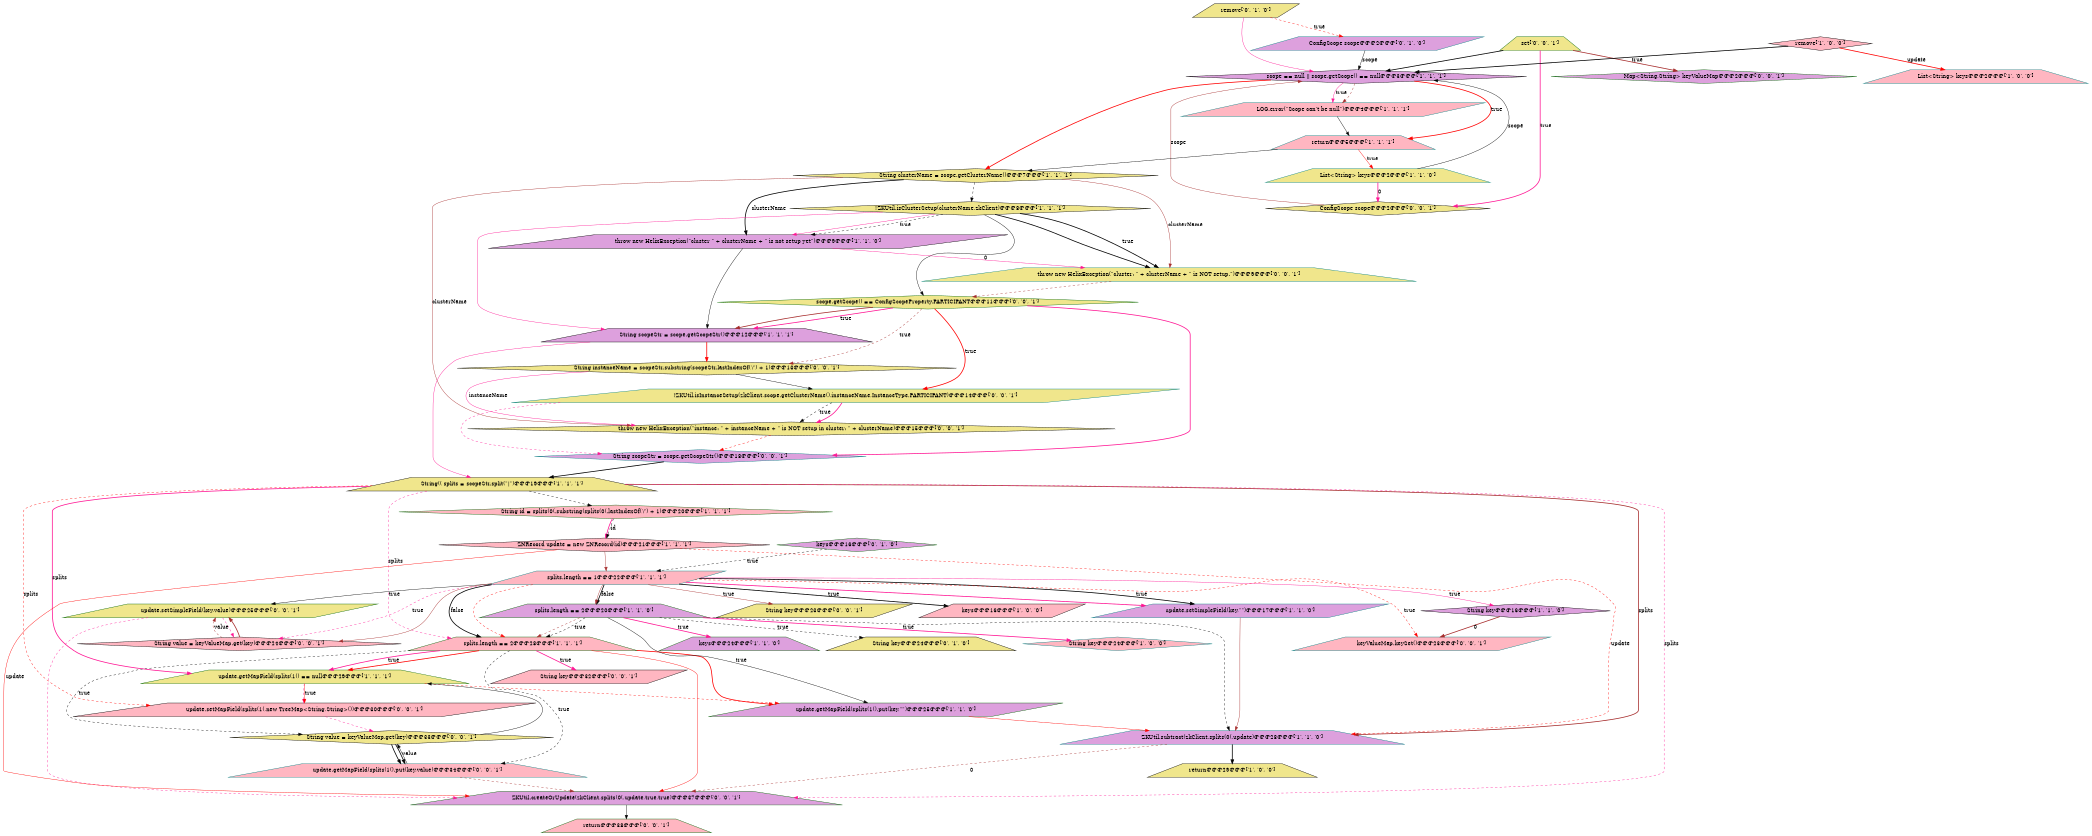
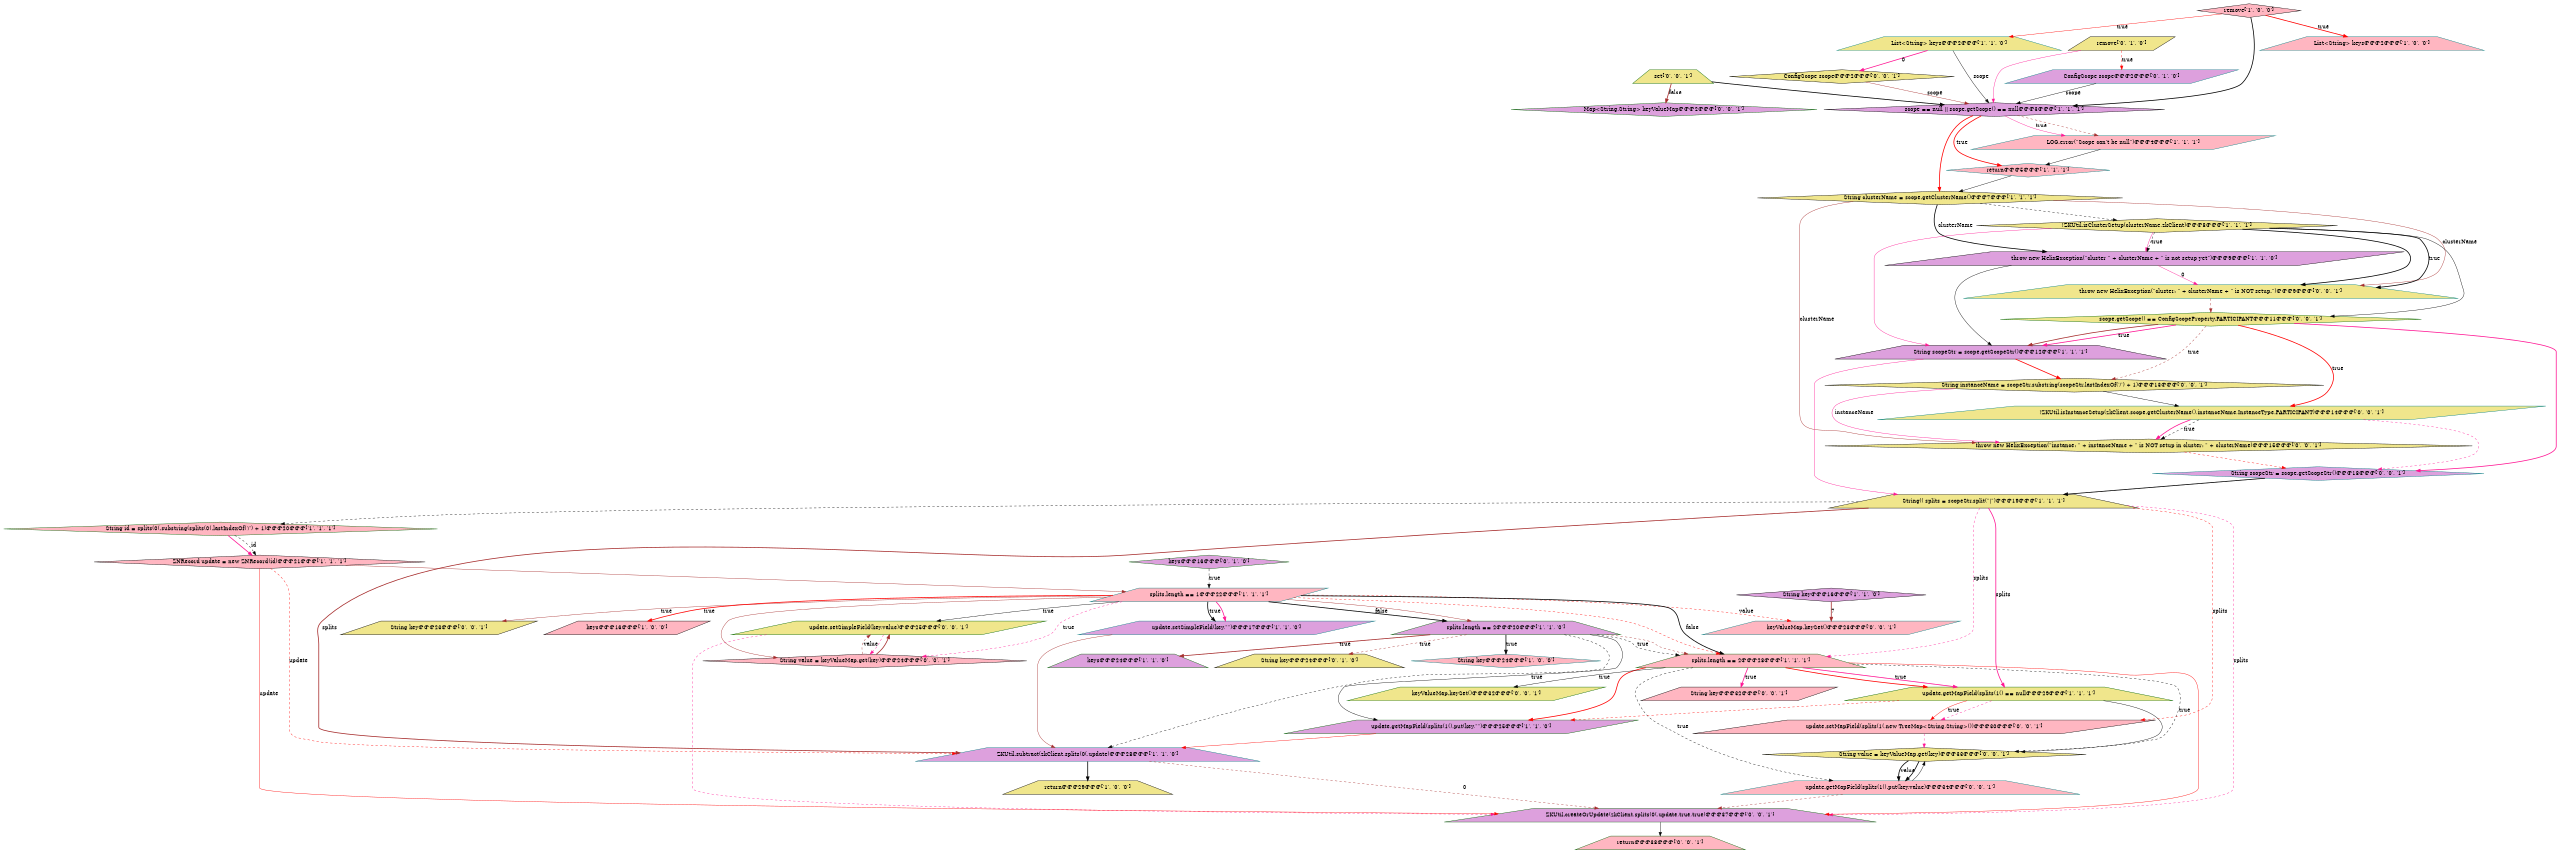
(1637, 60) -> (1675, 93)
(1917, 60) -> (2324, 27)
(1353, 143) -> (2028, 170)
(1364, 158) -> (2118, 25)
(1540, 160) -> none
(1096, 580) -> none
(812, 595) -> (881, 599)
(1410, 611) -> (1747, 611)
(665, 627) -> (1307, 645)
(1476, 627) -> (1833, 611)
(760, 628) -> (1410, 644)
(885, 629) -> (1506, 642)
none -> (1476, 694)
(525, 696) -> (2156, 736)
